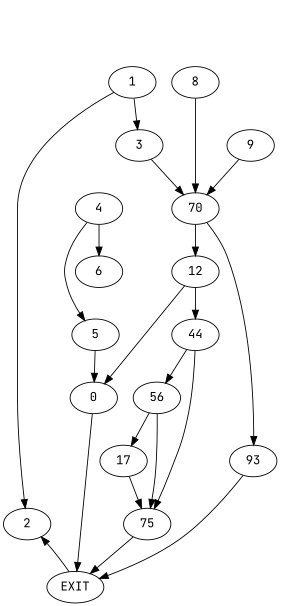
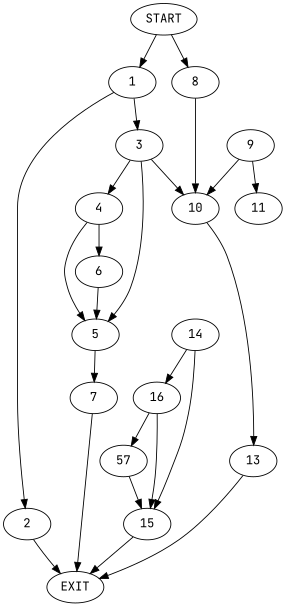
none -> (164, 19)
none -> (122, 173)
(195, 209) -> (195, 209)
none -> (259, 209)
none -> (141, 241)
(195, 272) -> none
none -> (98, 299)
(195, 335) -> (195, 335)
(94, 398) -> (94, 398)
(157, 398) -> (157, 398)
(124, 461) -> (124, 461)
(253, 461) -> (253, 461)
(147, 524) -> (147, 524)
(59, 557) -> (44, 553)
